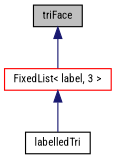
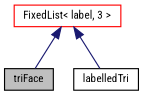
(58, 54) -> (45, 53)
